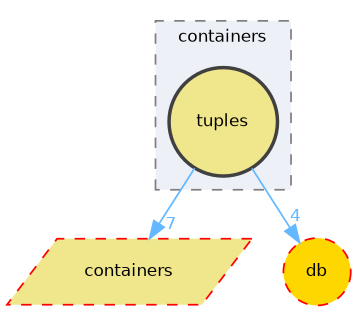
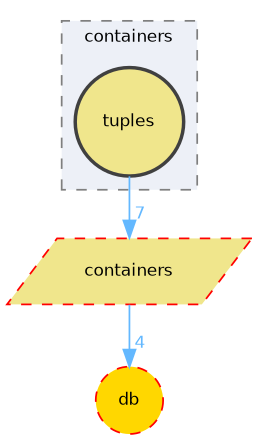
(273, 201) -> (129, 327)
